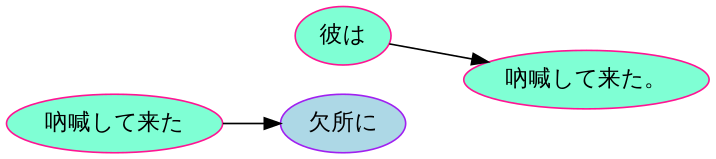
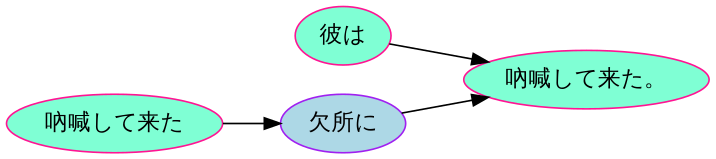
none -> (437, 107)
